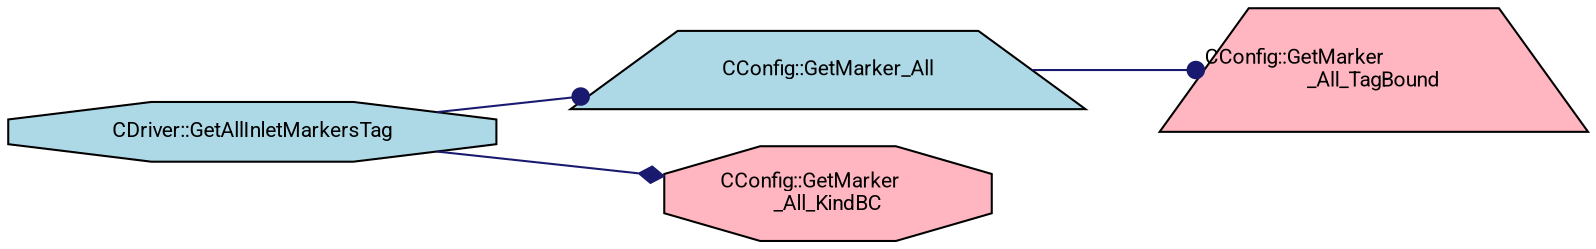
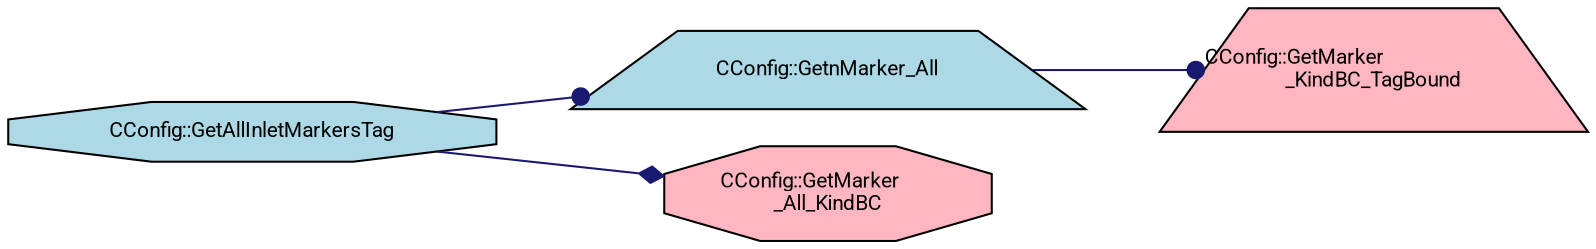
(828, 70) -> (828, 70)
(1374, 70) -> (1374, 70)
(252, 132) -> (252, 132)
